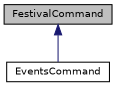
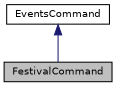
(58, 49) -> (58, 49)
